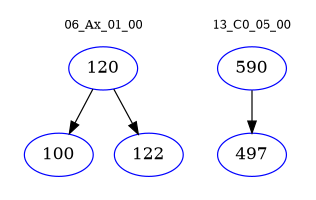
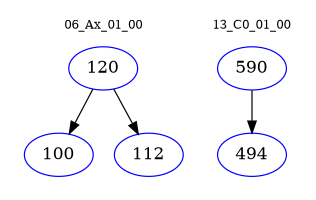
(252, 26) -> (252, 26)
(149, 155) -> (149, 155)
(252, 155) -> (252, 155)
